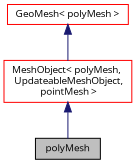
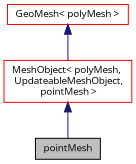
(68, 149) -> (68, 149)
